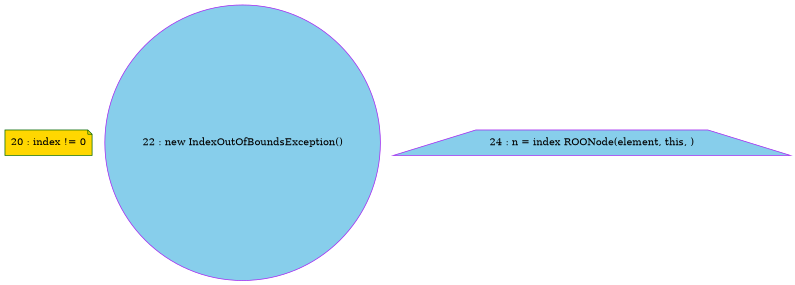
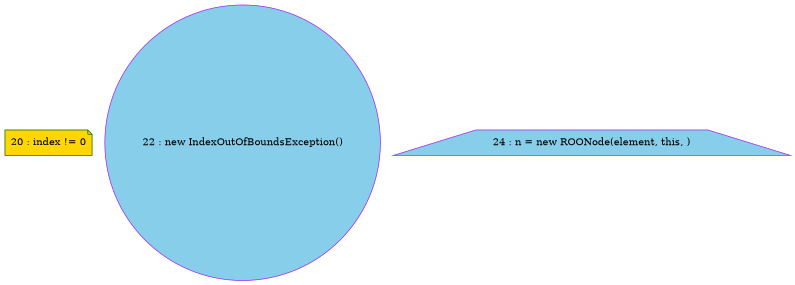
(592, 143) -> (592, 143)
